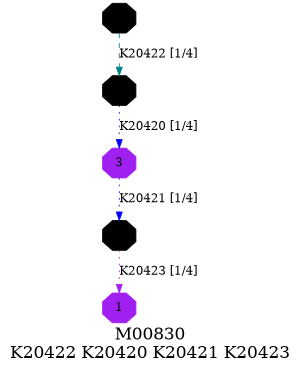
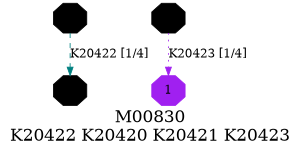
(119, 163) -> none
